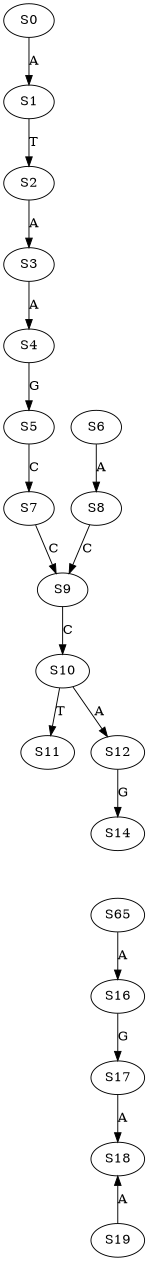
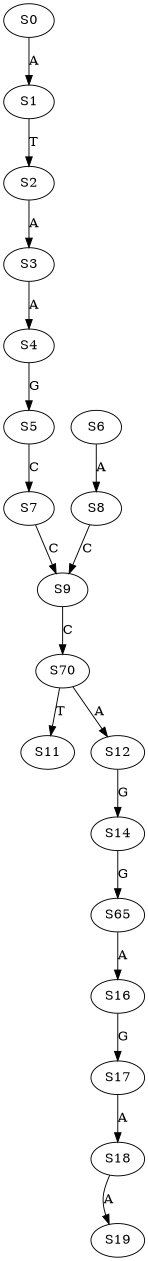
(63, 671) -> (63, 671)
none -> (118, 870)
(118, 1204) -> (103, 1195)
